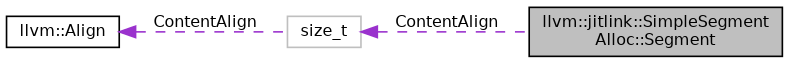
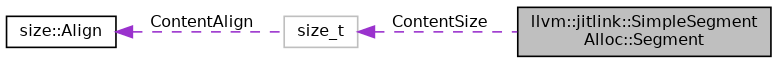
(445, 23) -> (438, 23)
(63, 32) -> (61, 32)
